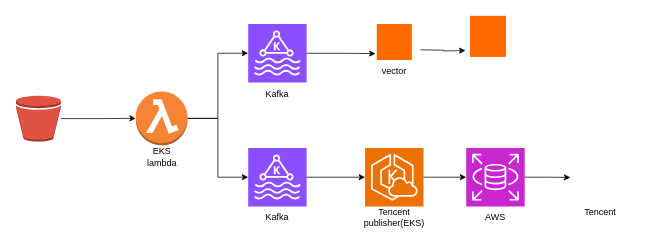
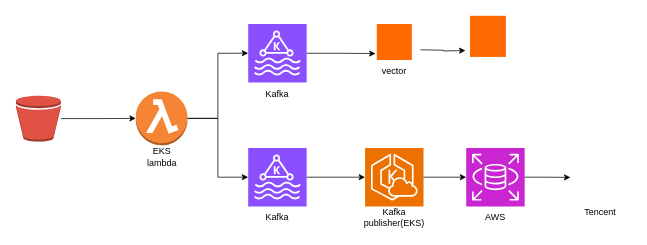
(394, 218) -> (394, 218)
